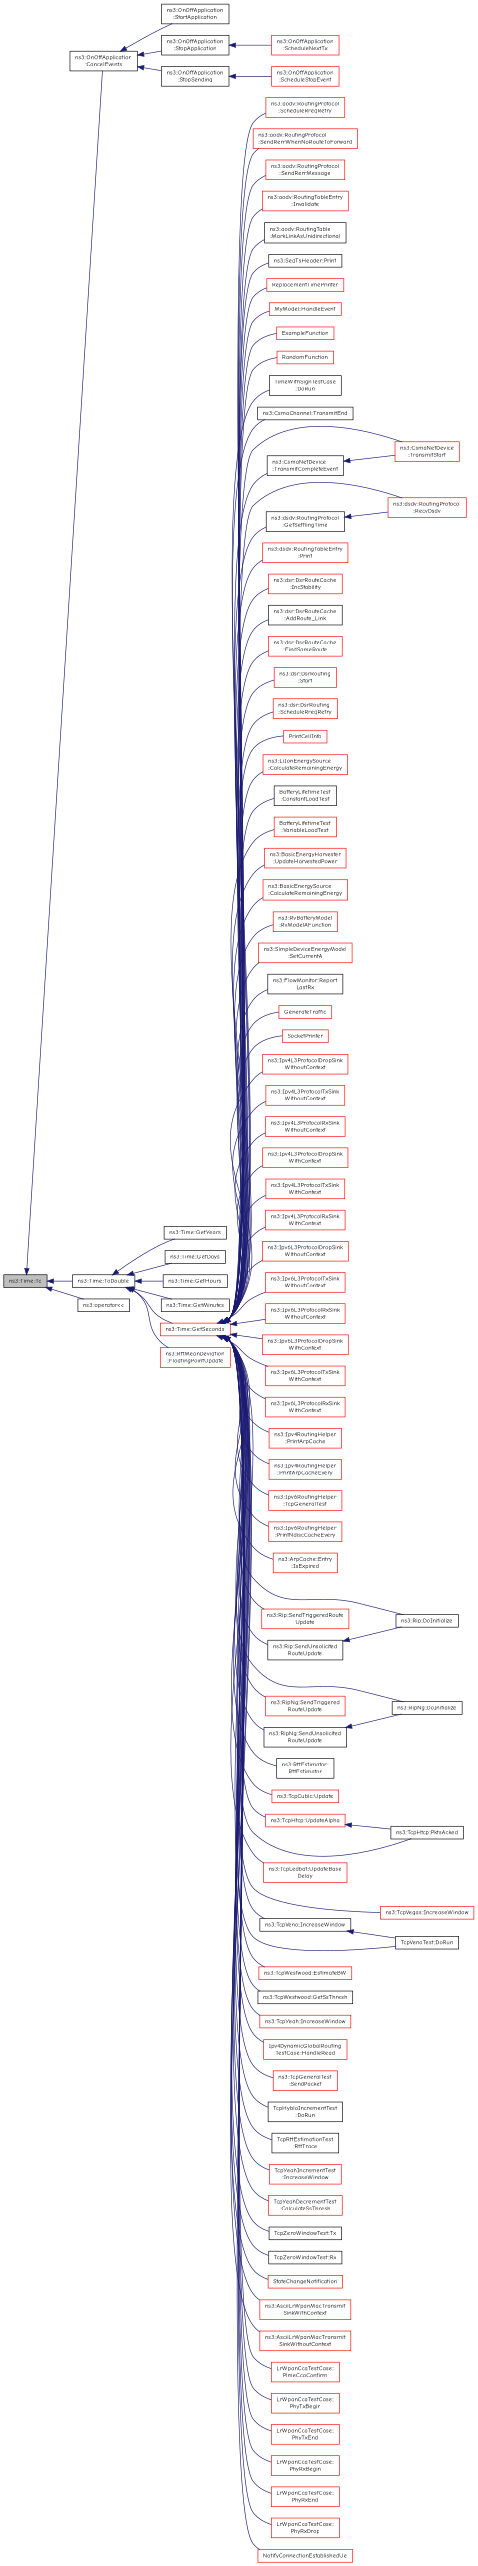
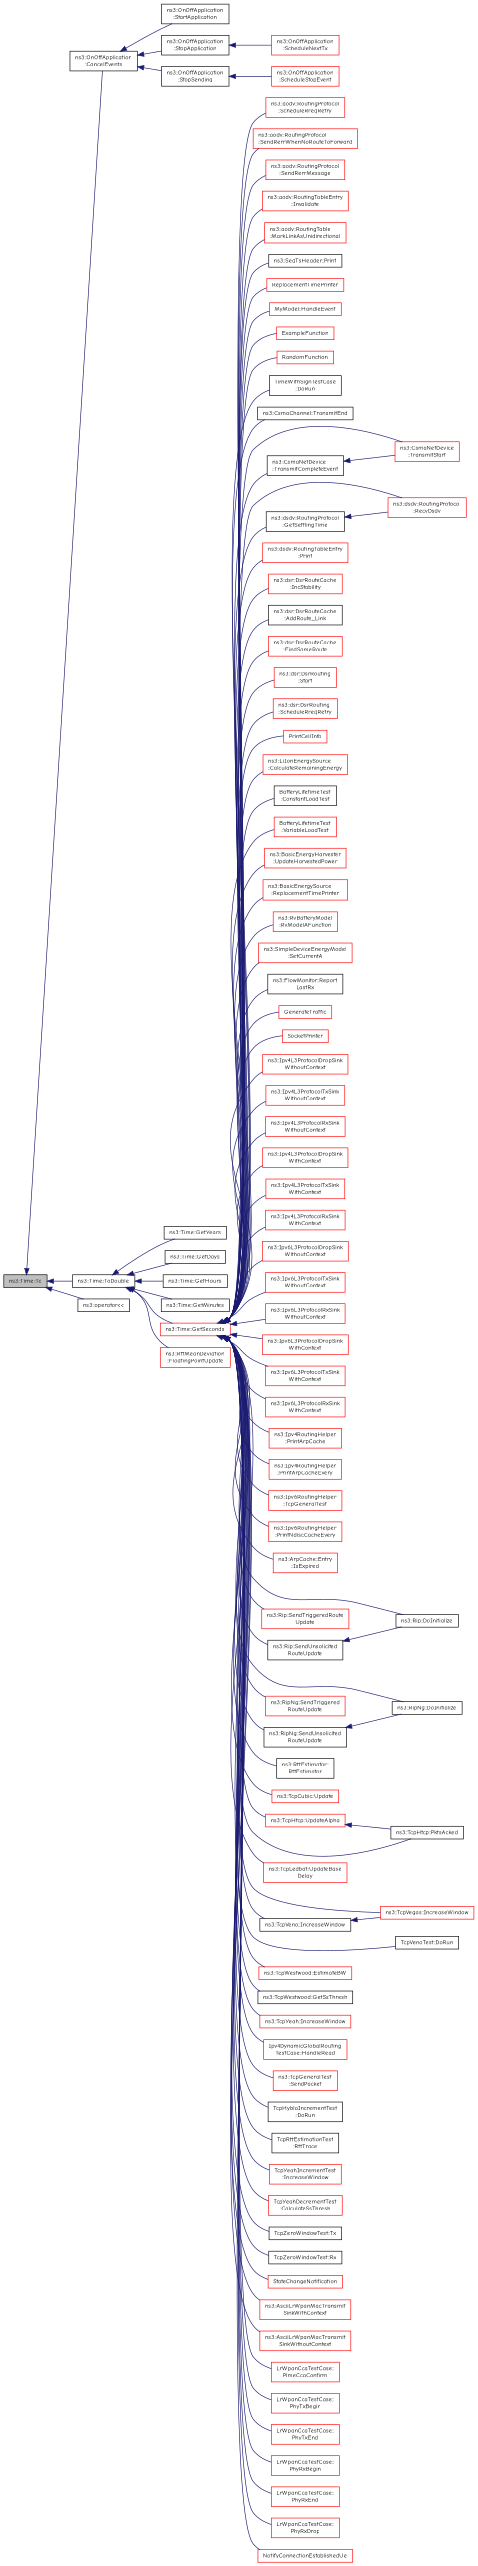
(305, 233) -> (305, 233)
(305, 890) -> (305, 890)
(374, 1935) -> (369, 1919)
